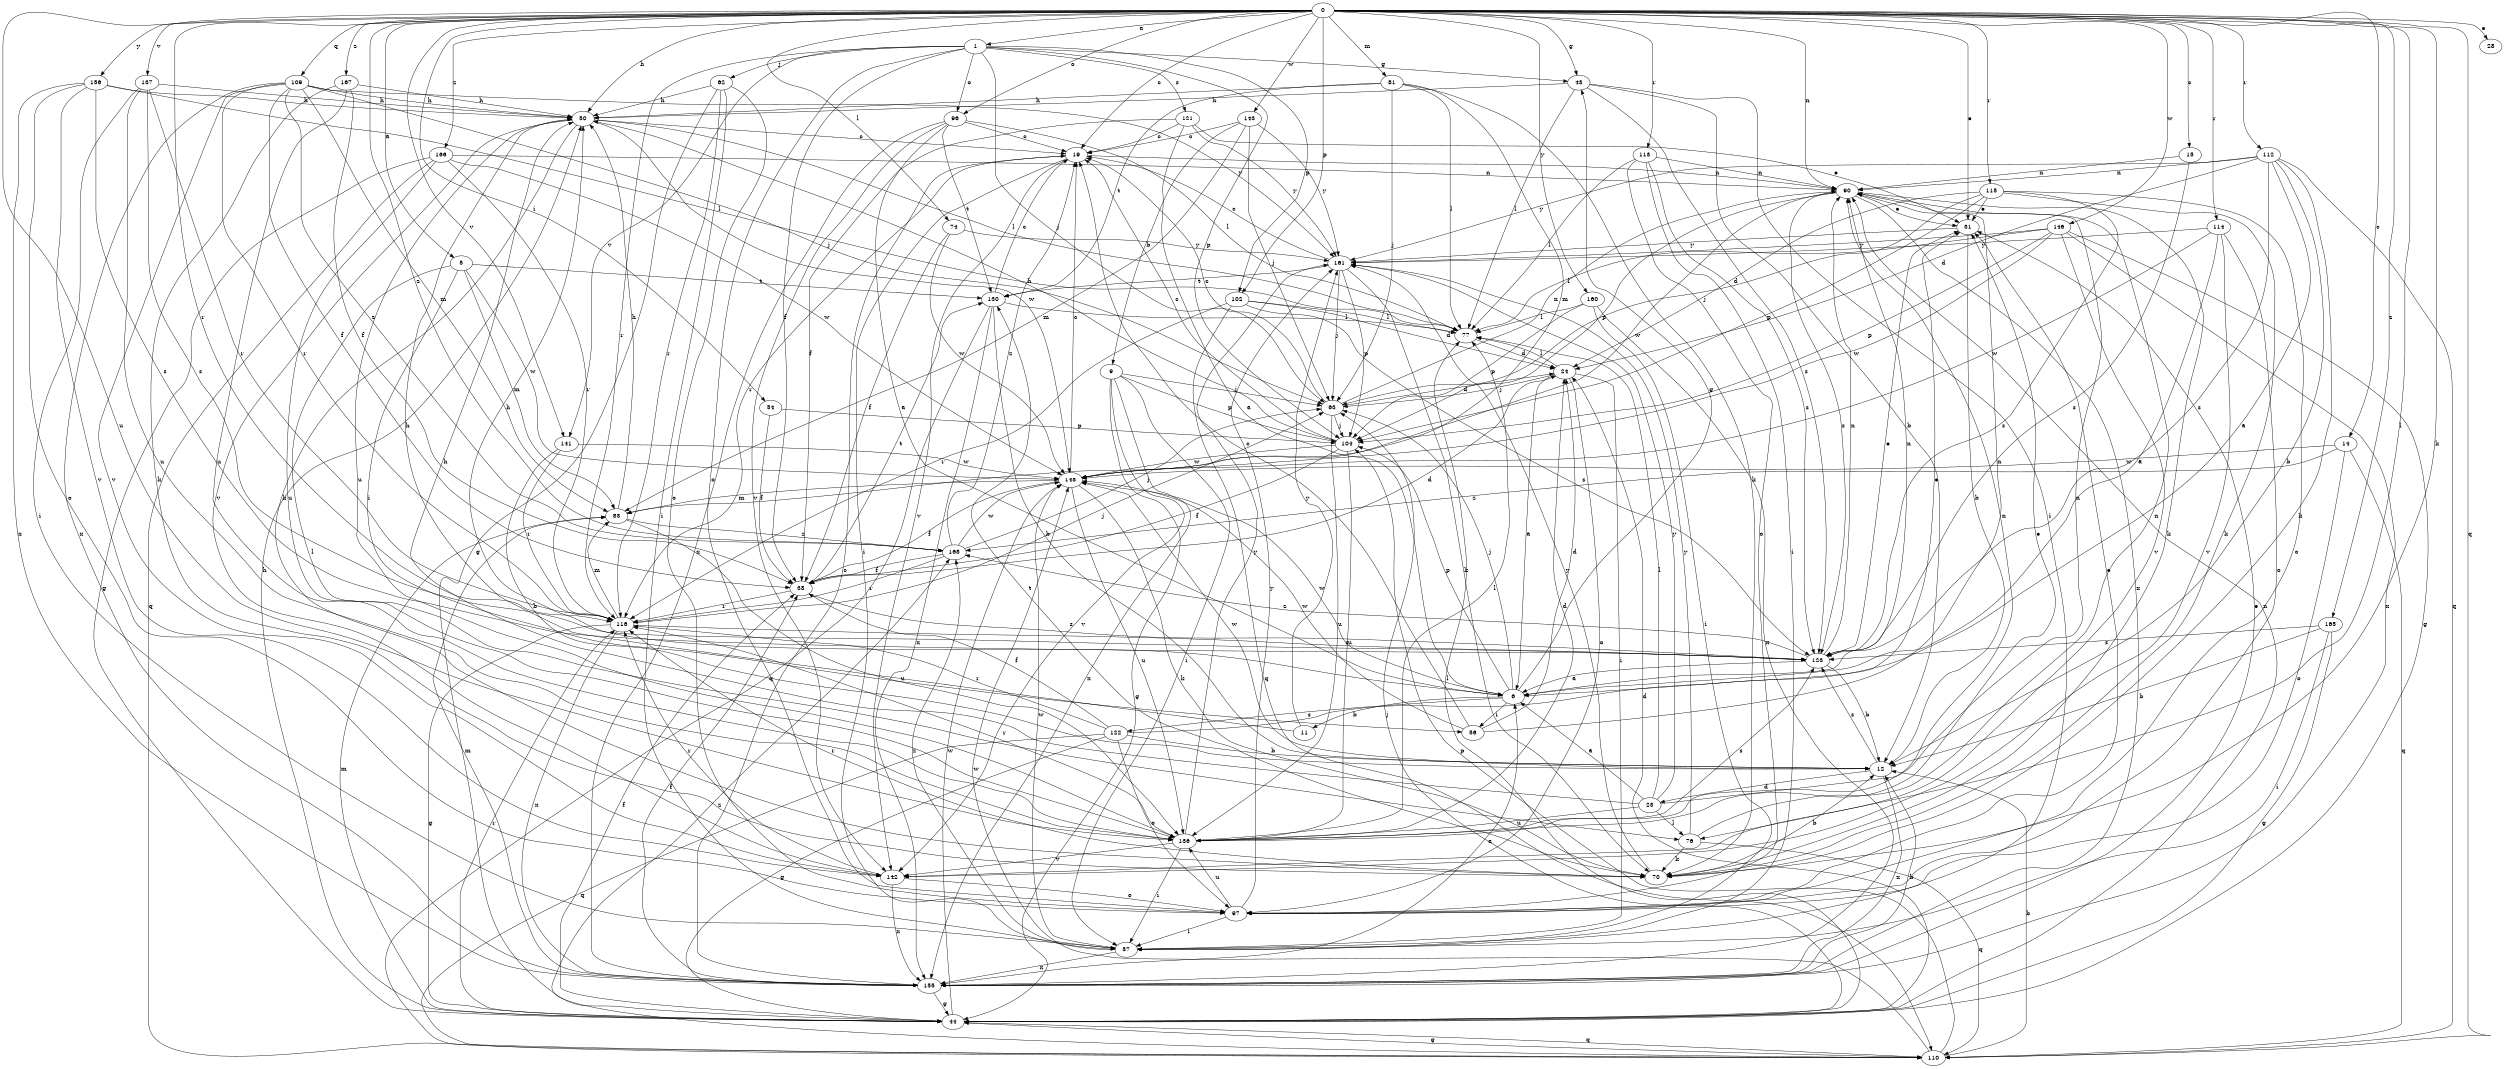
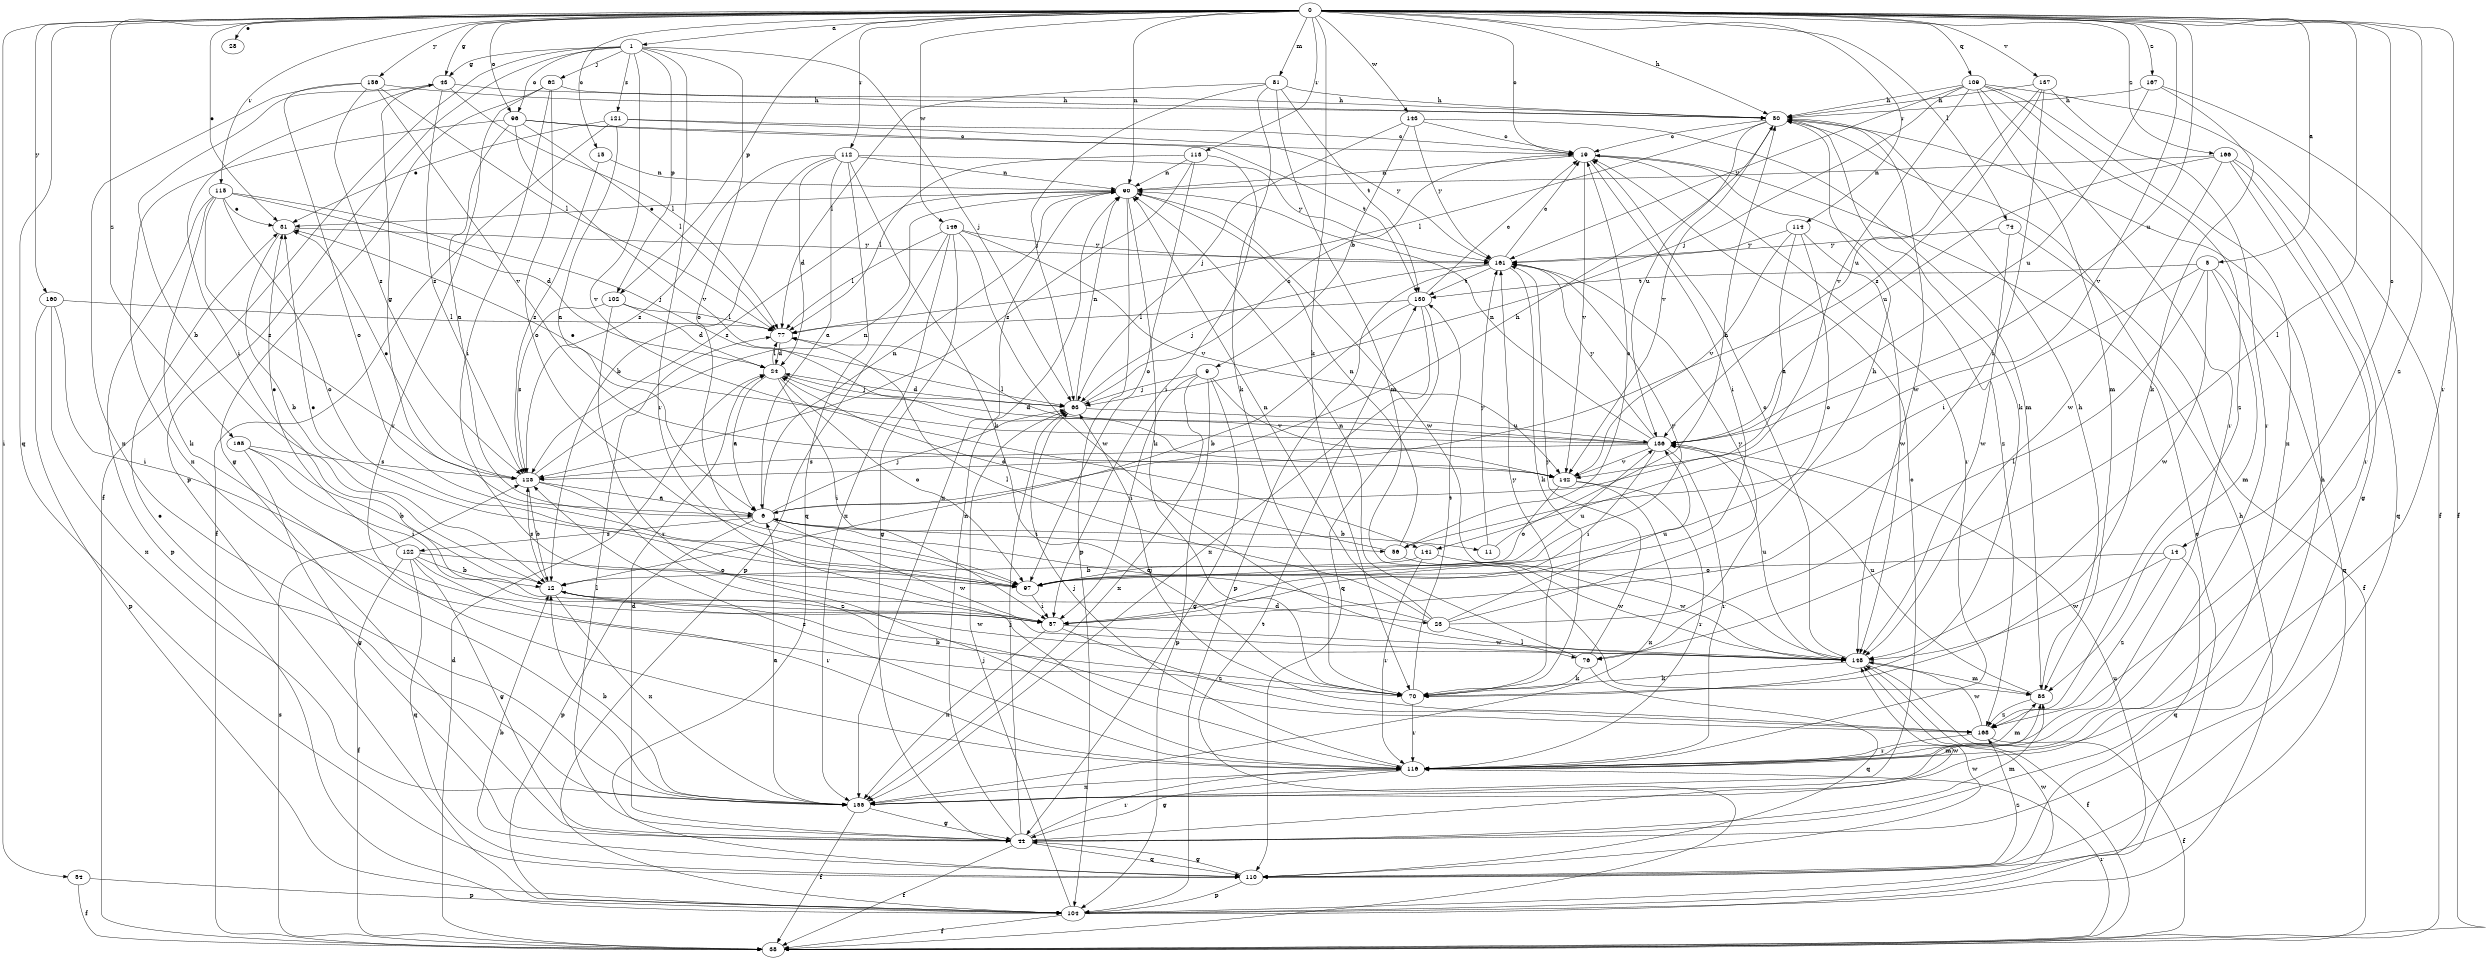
(1007, 360) -> (1952, 337)
(1337, 424) -> (980, 659)
(1394, 775) -> (2133, 845)
